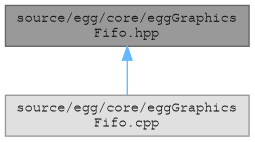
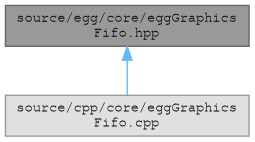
(127, 116) -> (127, 116)
